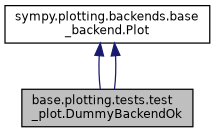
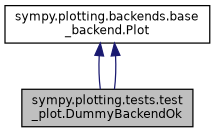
(107, 108) -> (107, 108)
